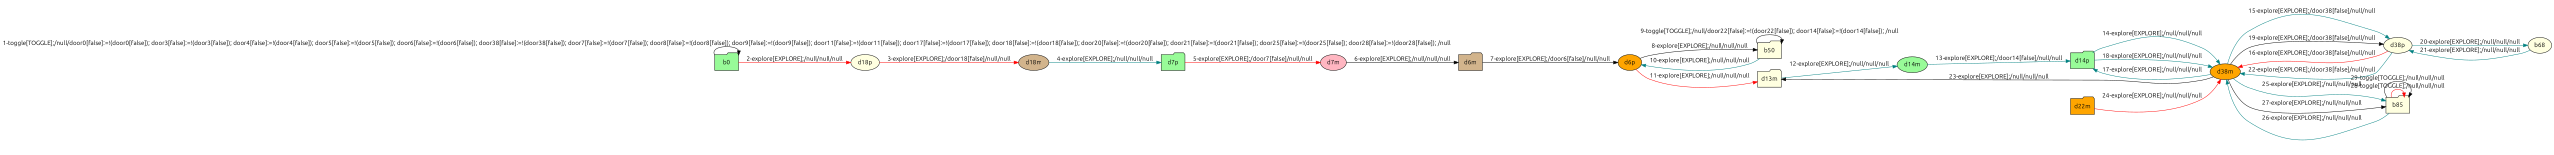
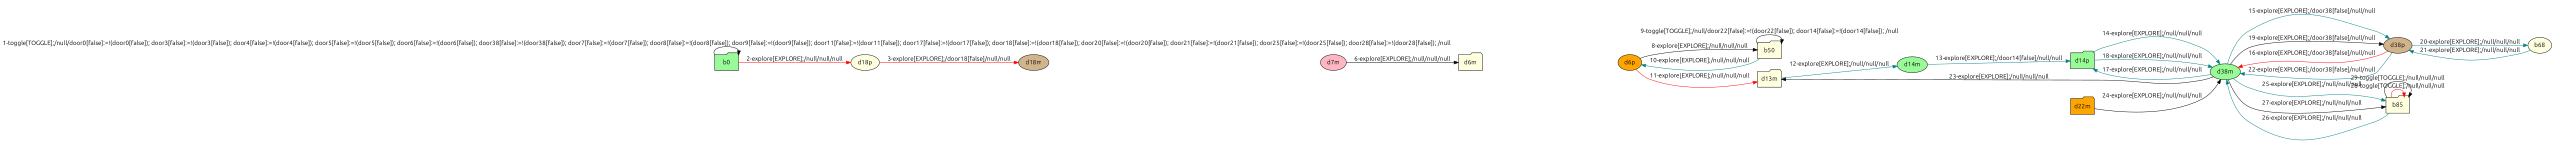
(2398, 45) -> (2398, 45)
(1173, 63) -> none
(1470, 63) -> (1470, 63)
(1548, 63) -> none
(2225, 72) -> (2225, 72)
(2160, 111) -> (2160, 111)
